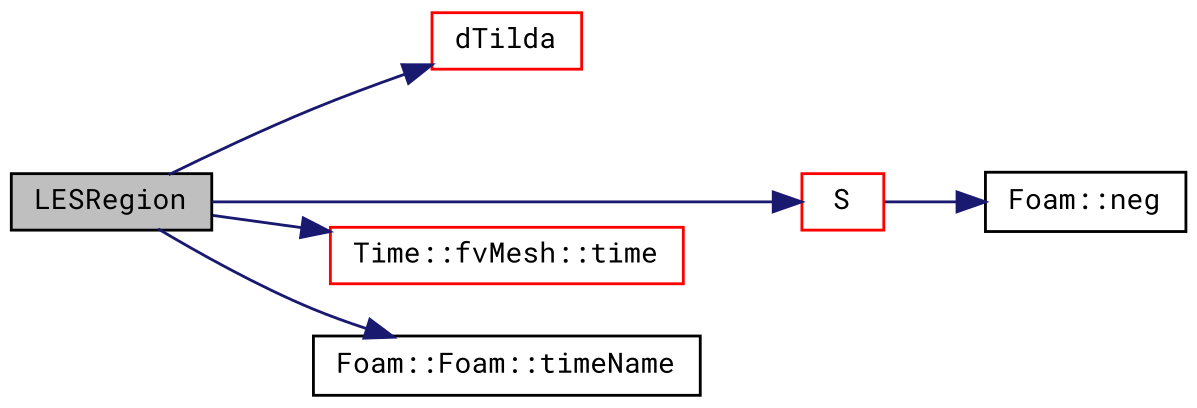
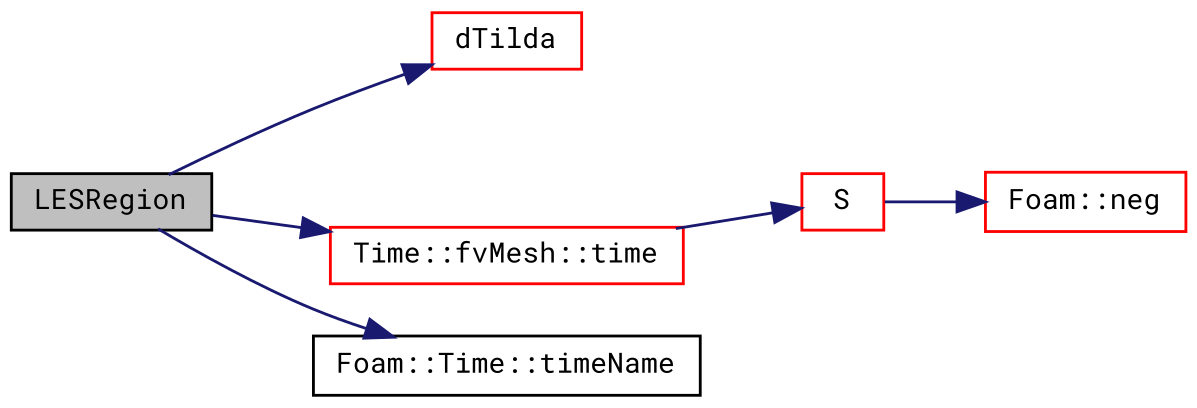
(493, 202) -> (724, 221)
(1086, 202) -> (1086, 202)
(507, 366) -> (507, 366)
